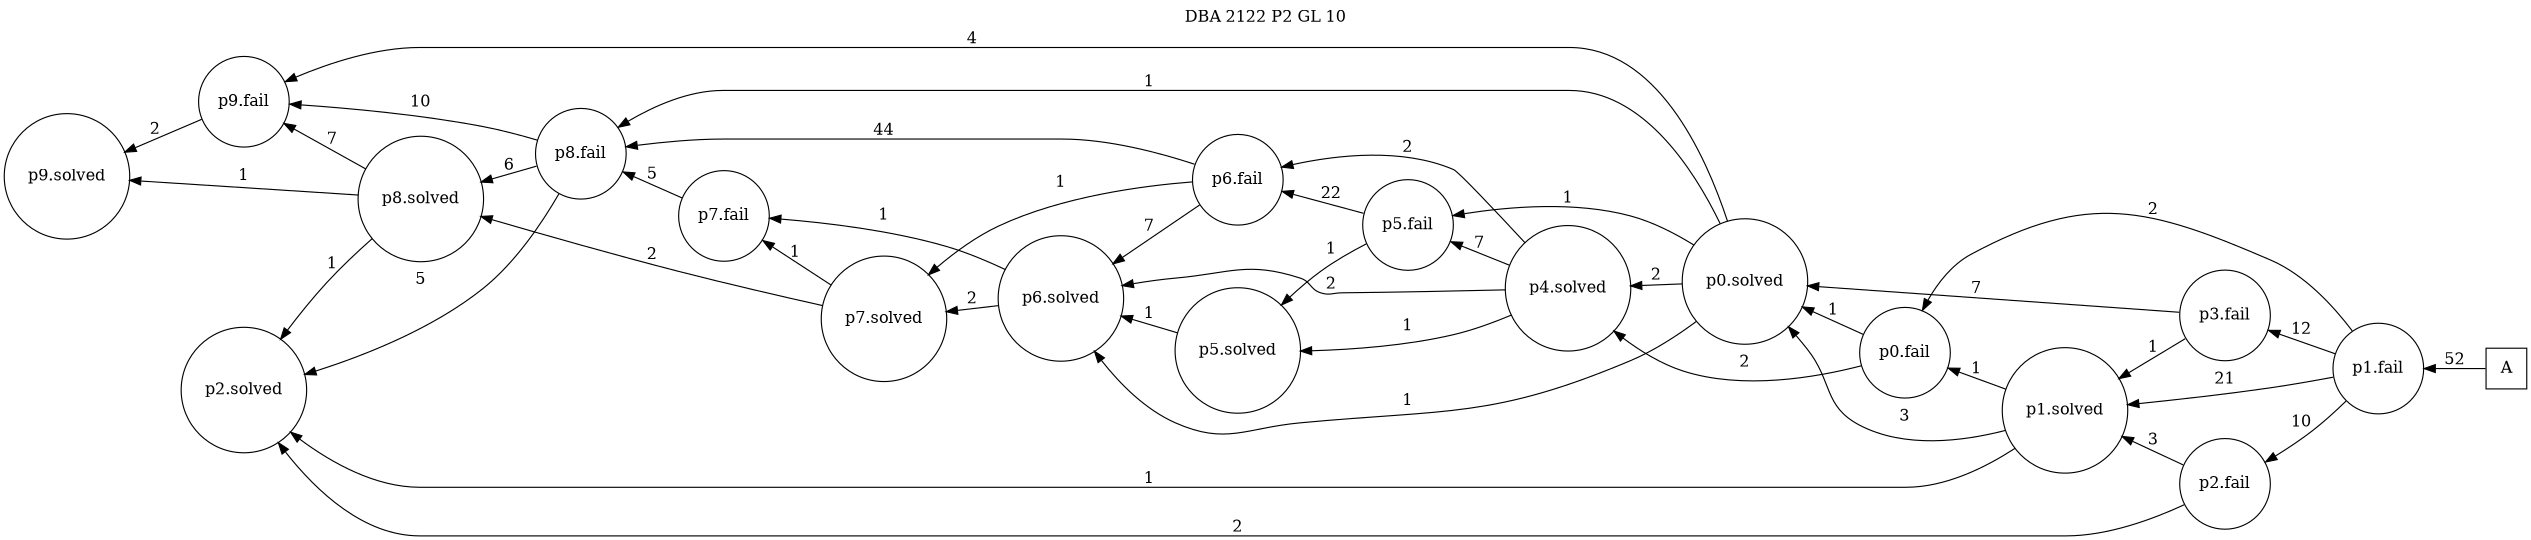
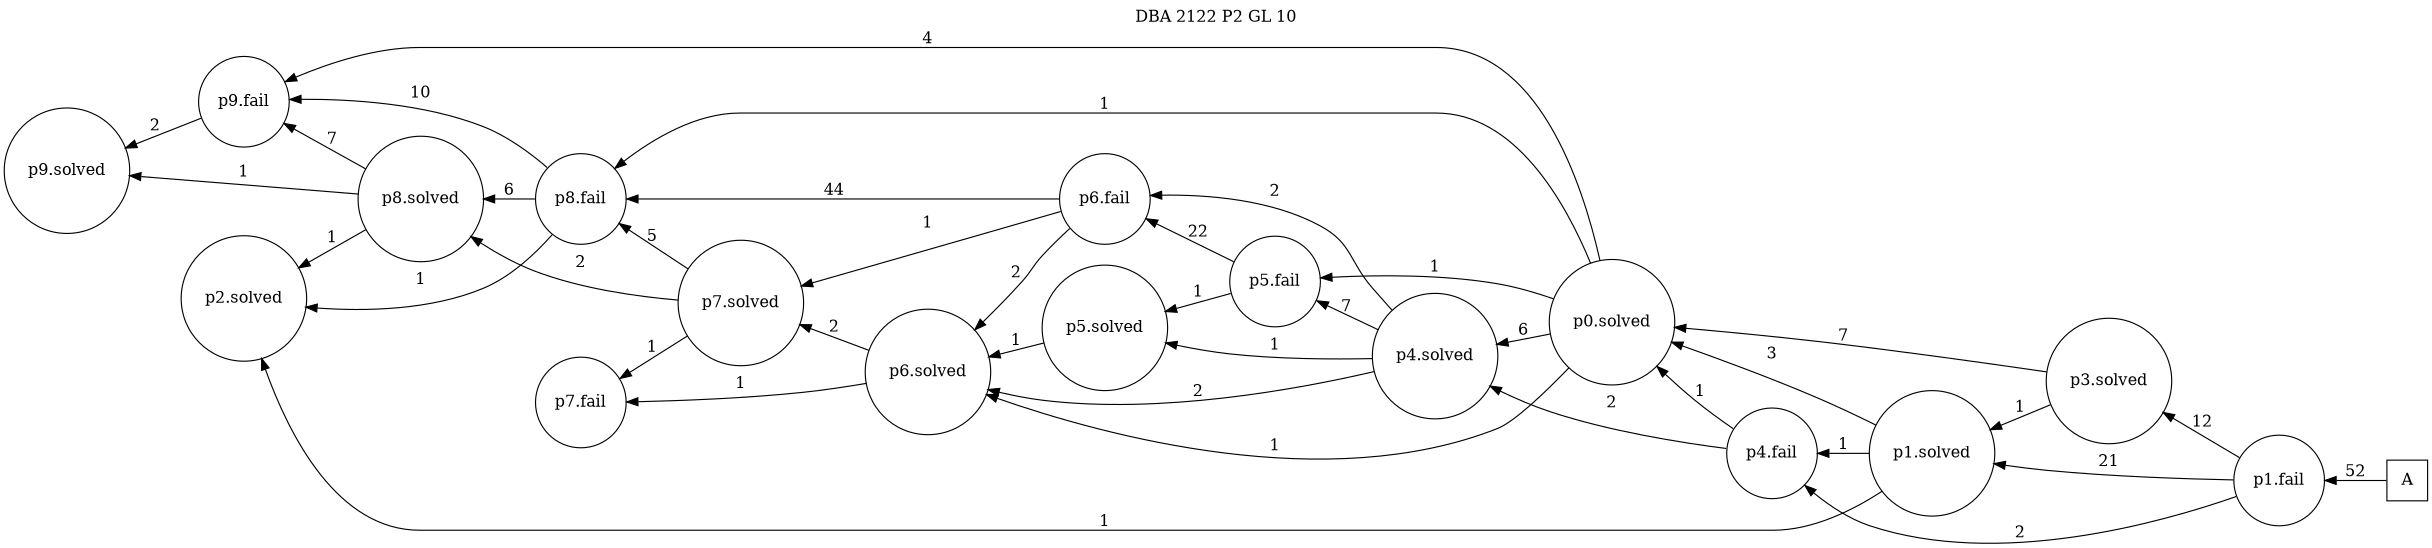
(658, 187) -> (658, 249)
(1149, 227) -> (1016, 273)
(1656, 275) -> (1524, 331)
(421, 280) -> (421, 280)
(2225, 315) -> (2109, 381)
(1905, 353) -> (1772, 453)
(2225, 484) -> none
